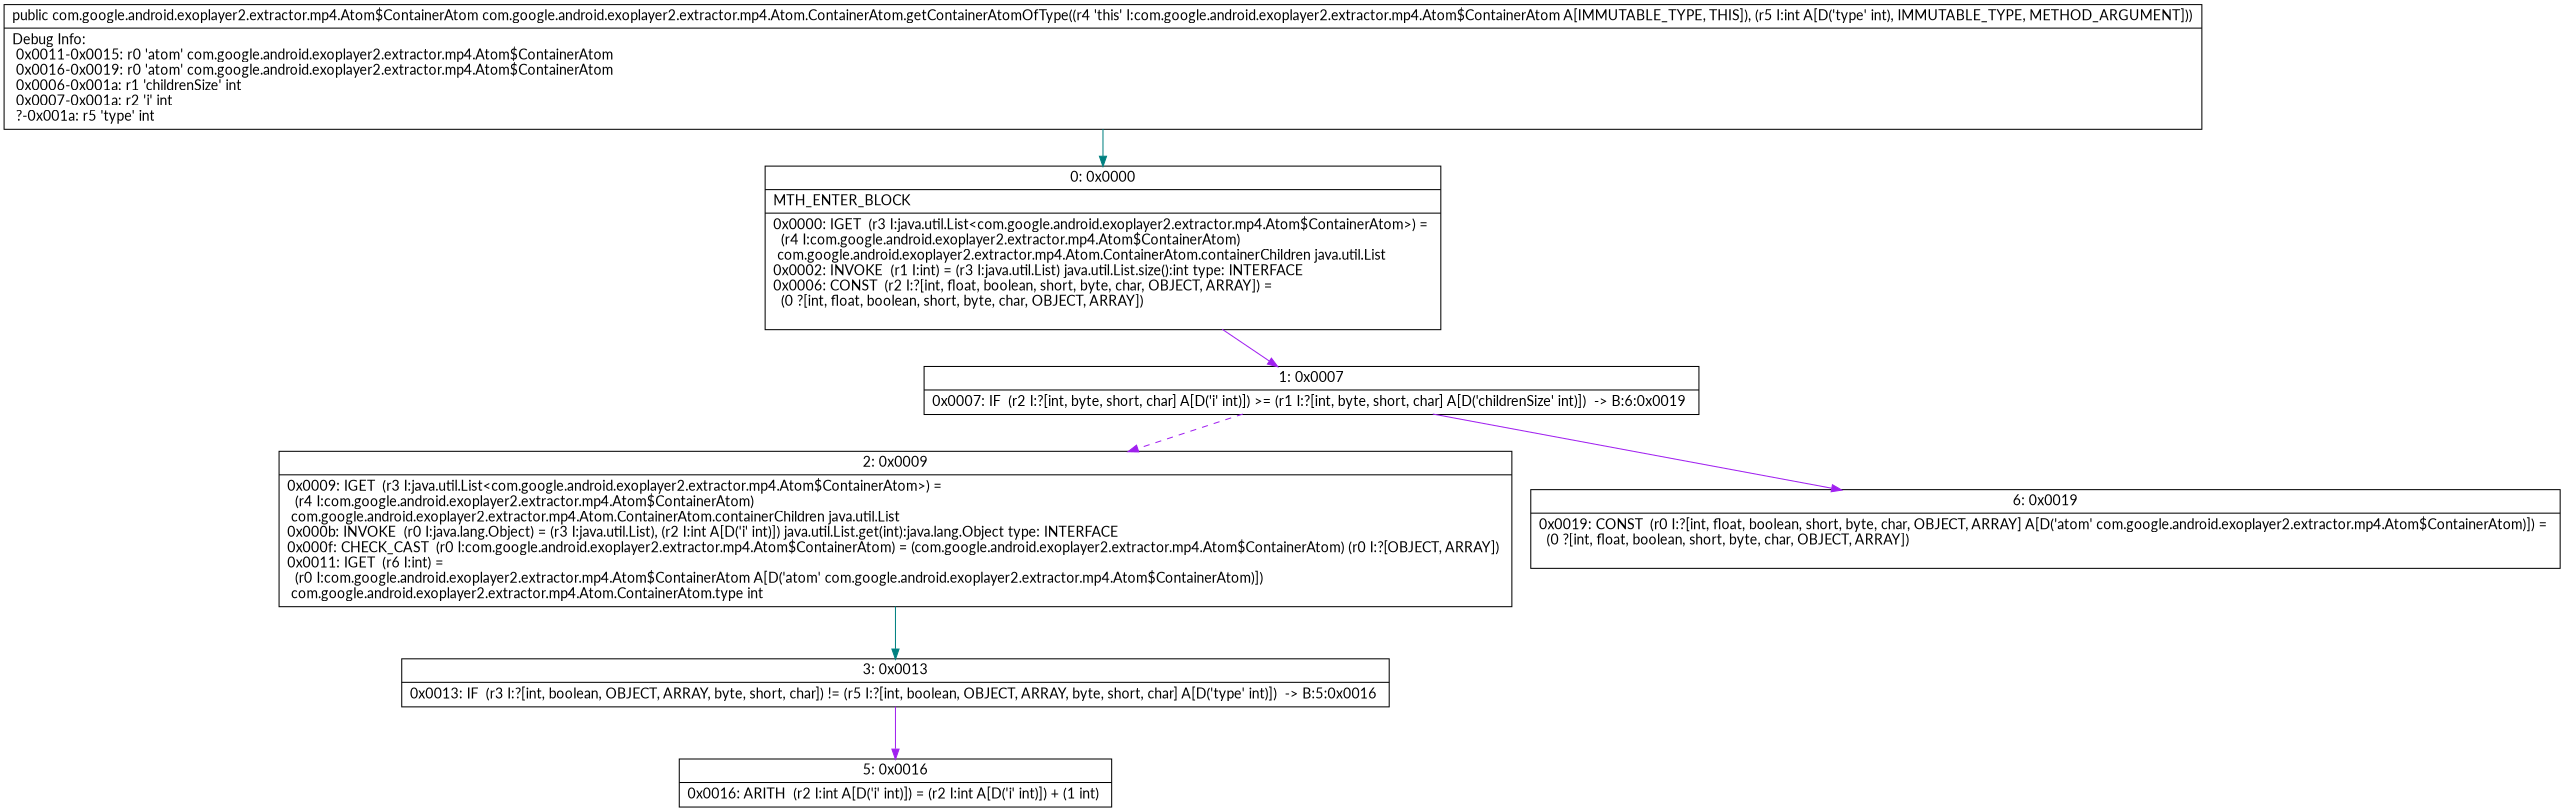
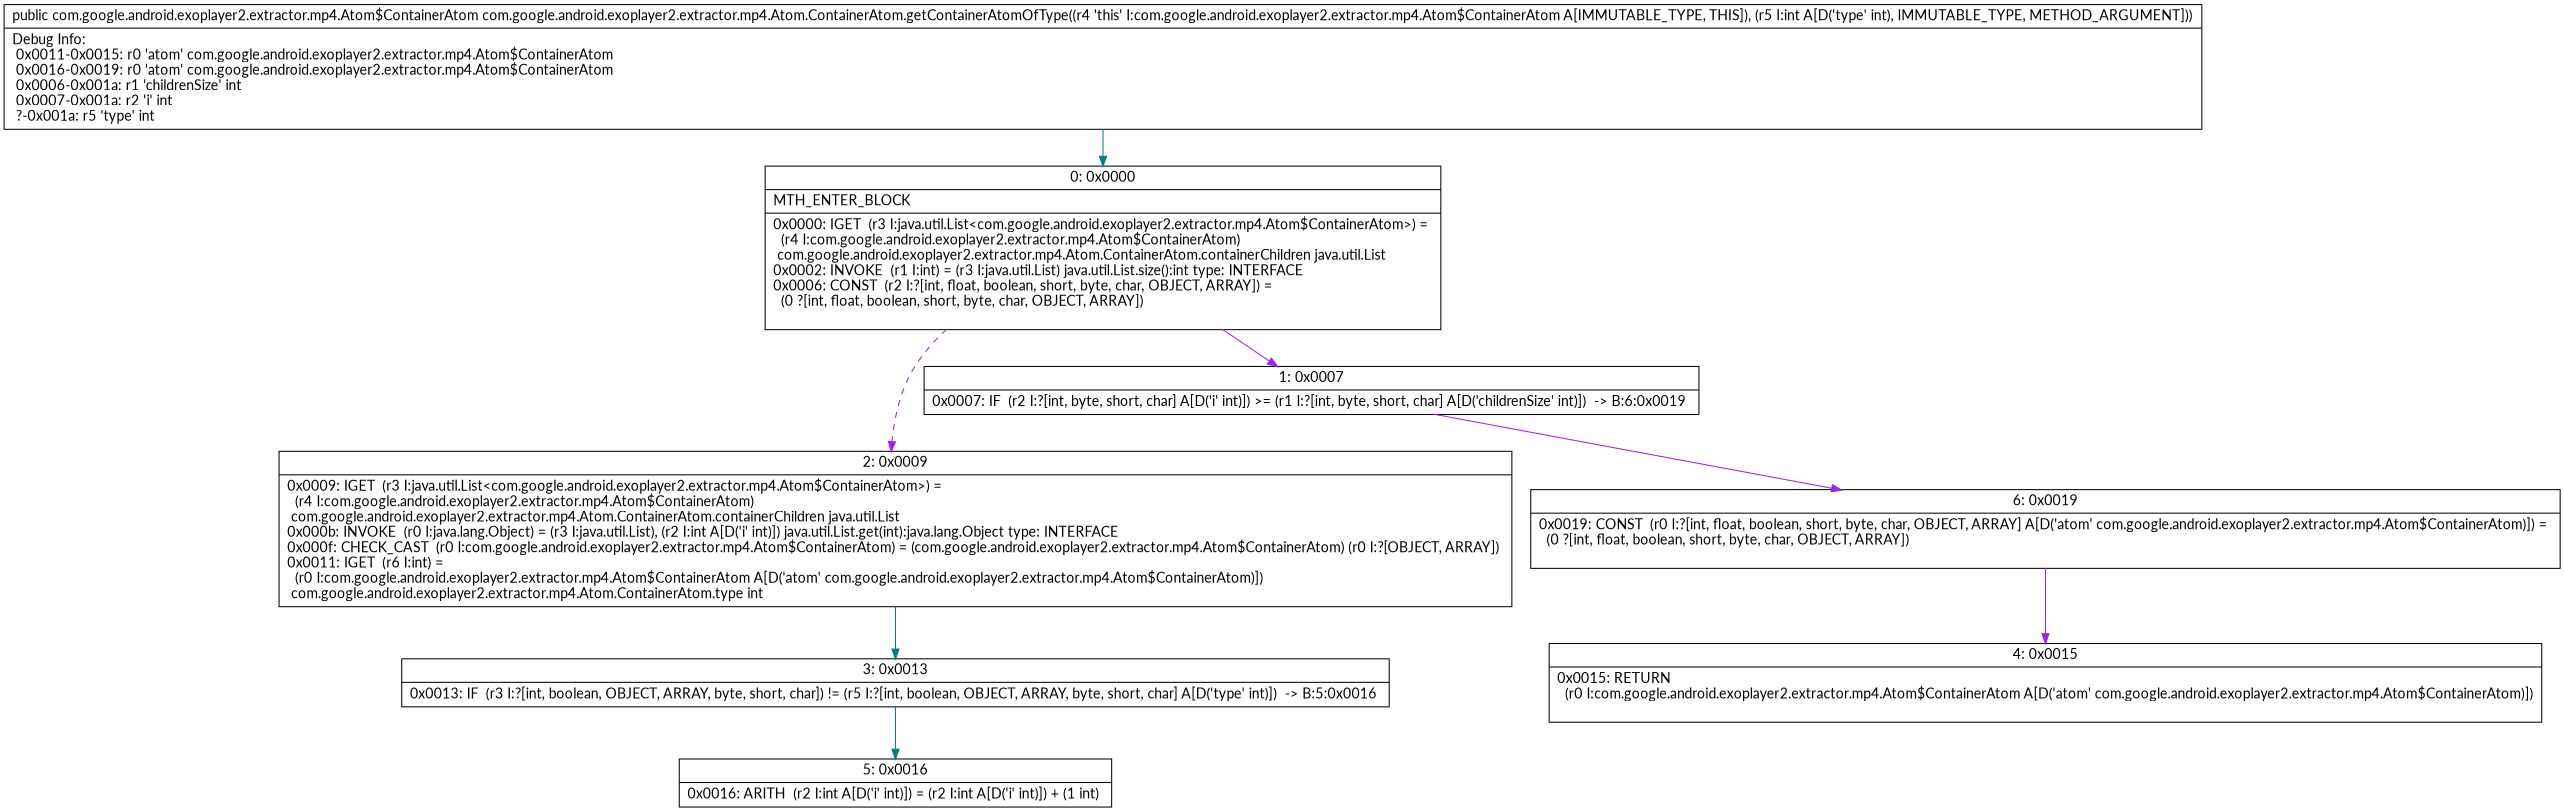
(1190, 431) -> (908, 380)
none -> (2045, 683)
(895, 728) -> (895, 728)
